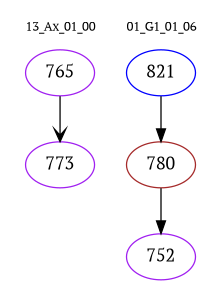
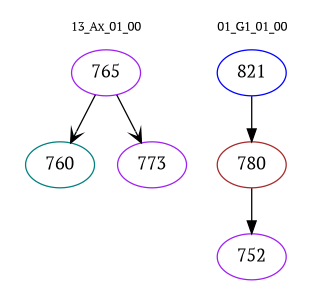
(162, 27) -> (252, 27)
none -> (60, 165)
